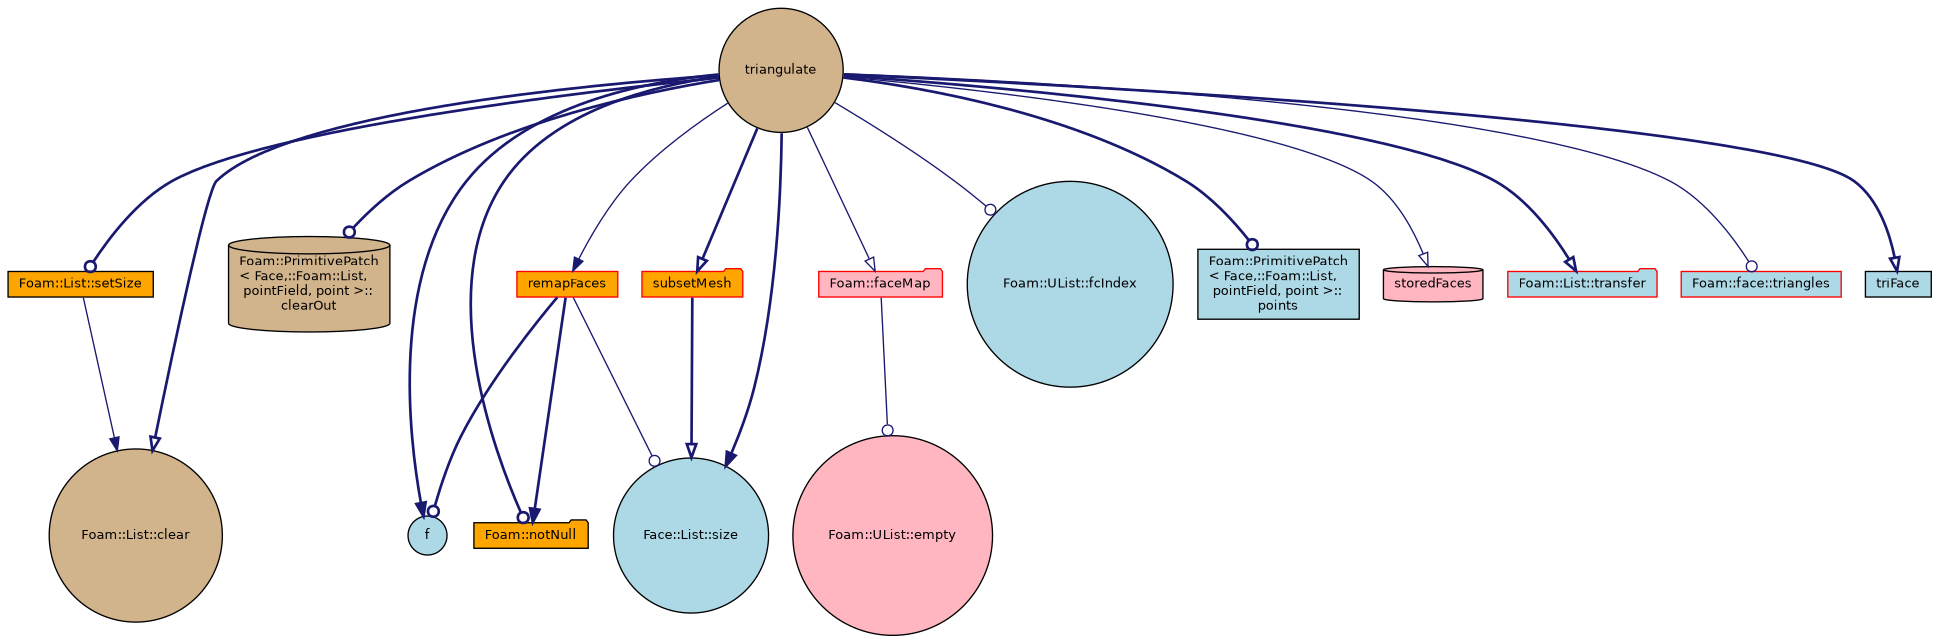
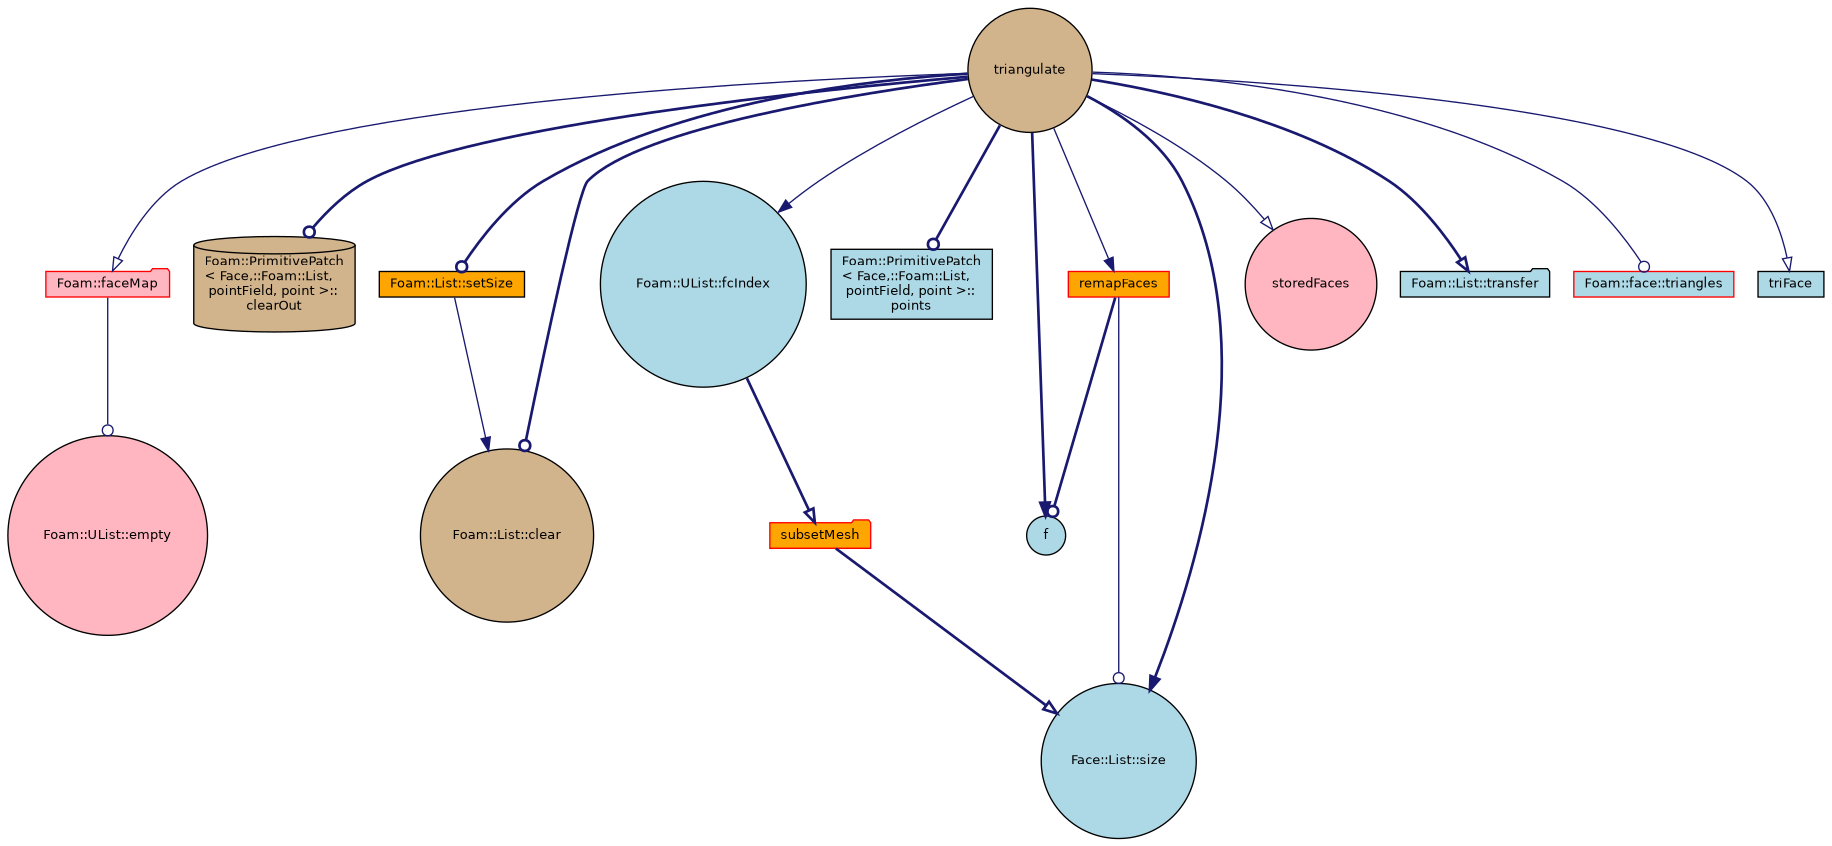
(1424, 111) -> (1469, 104)
(912, 151) -> (878, 145)
(241, 165) -> (644, 149)
(730, 194) -> (778, 444)
(1433, 284) -> (1311, 284)
(1582, 284) -> (1475, 284)
(531, 536) -> none
